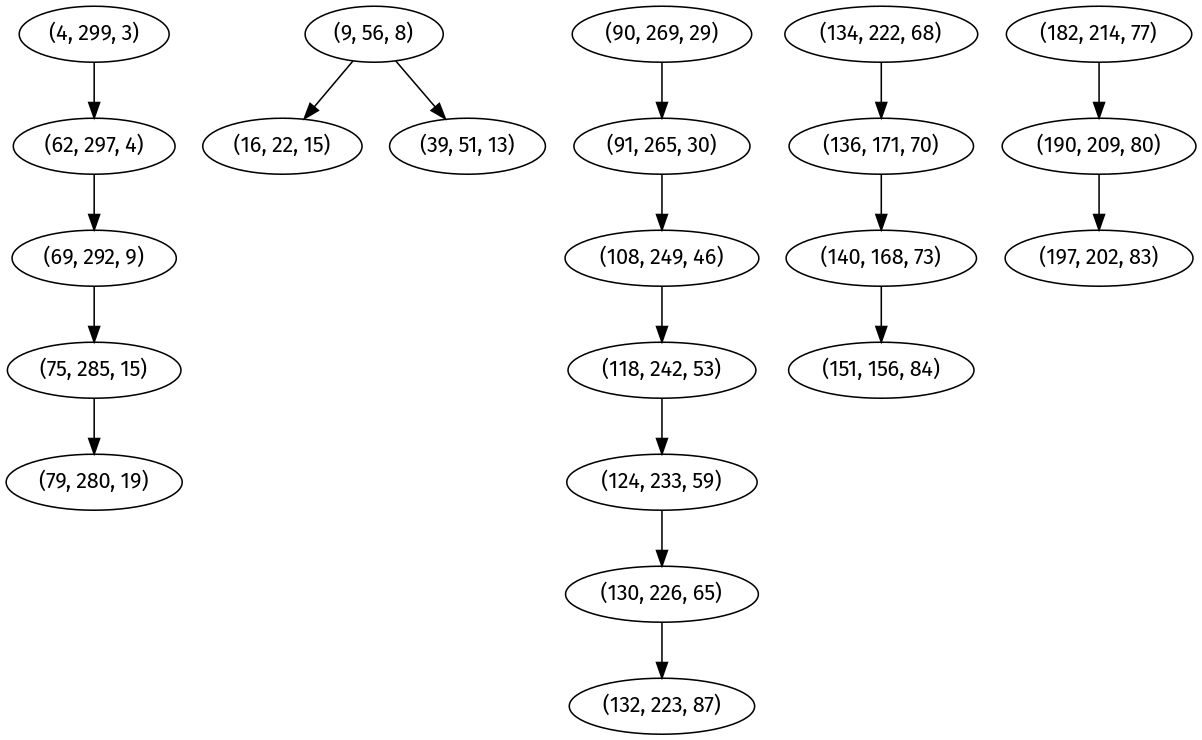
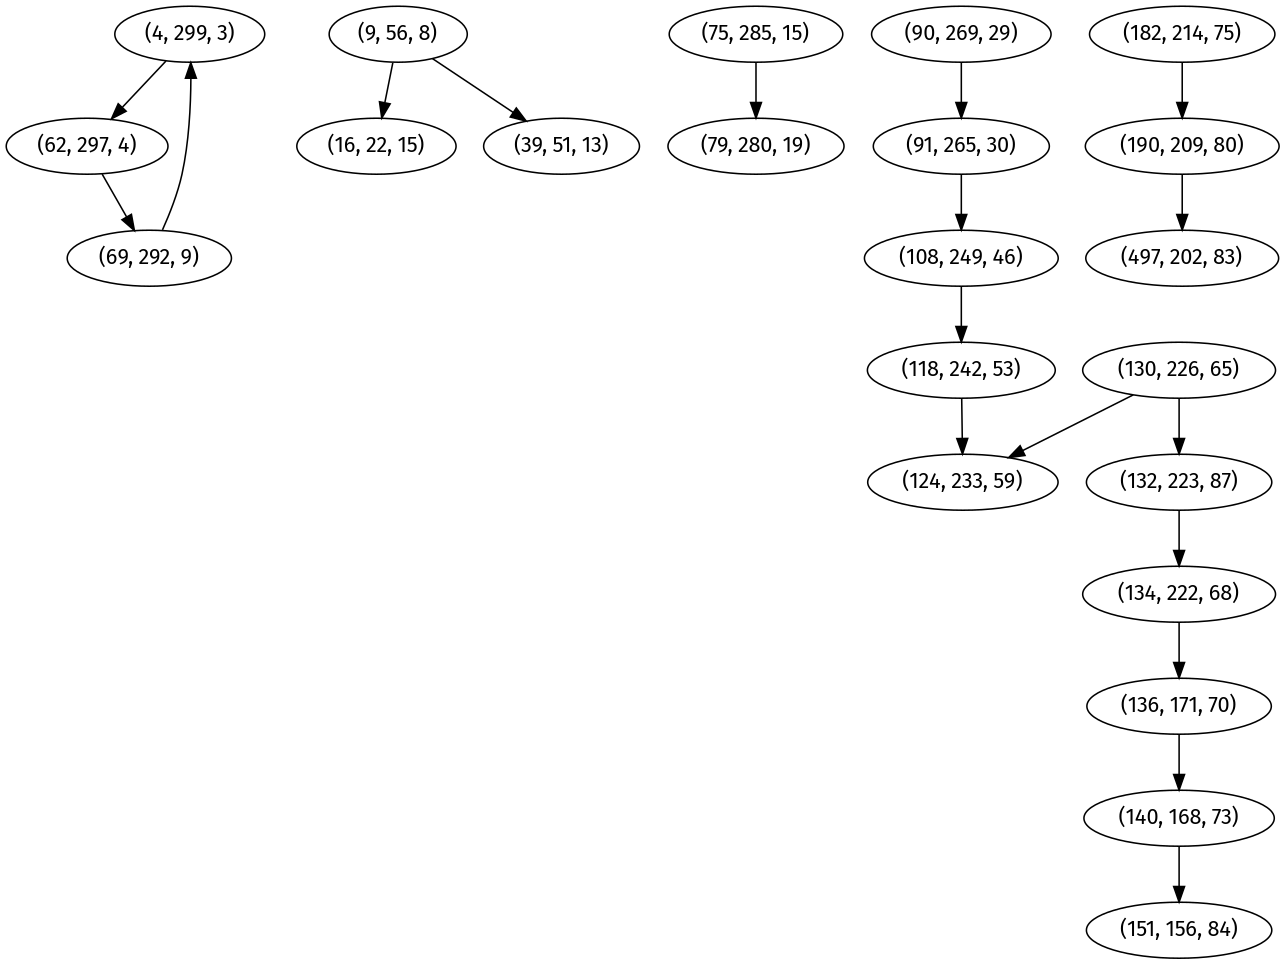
(1099, 34) -> (1182, 34)
(1099, 258) -> (1182, 258)
(94, 307) -> (185, 156)
(662, 531) -> (1078, 423)
none -> (1179, 531)
